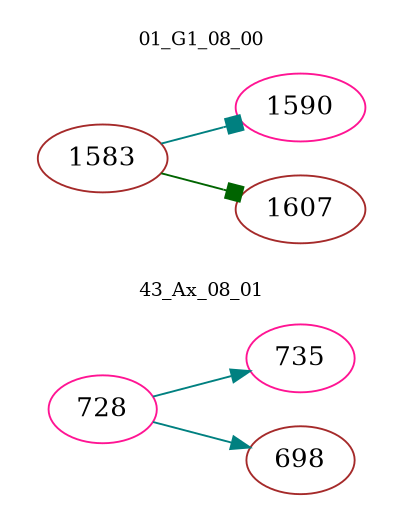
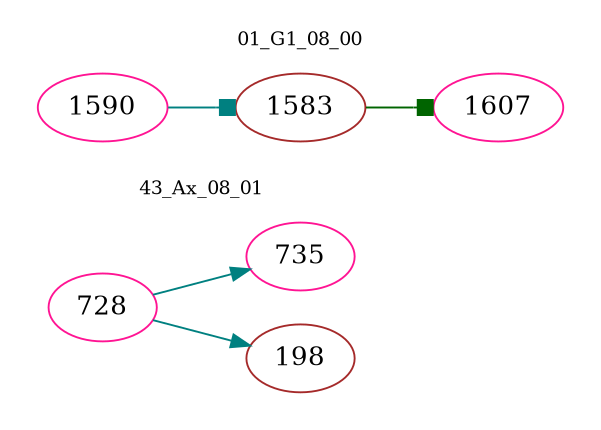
(192, 135) -> (192, 108)
(301, 209) -> (498, 108)
(301, 460) -> (301, 358)
